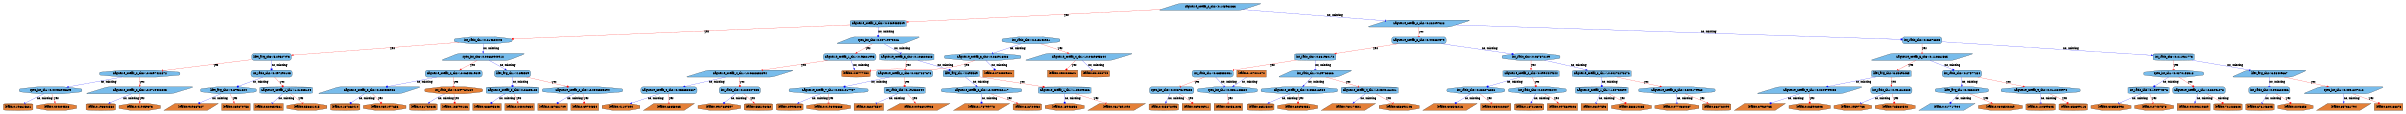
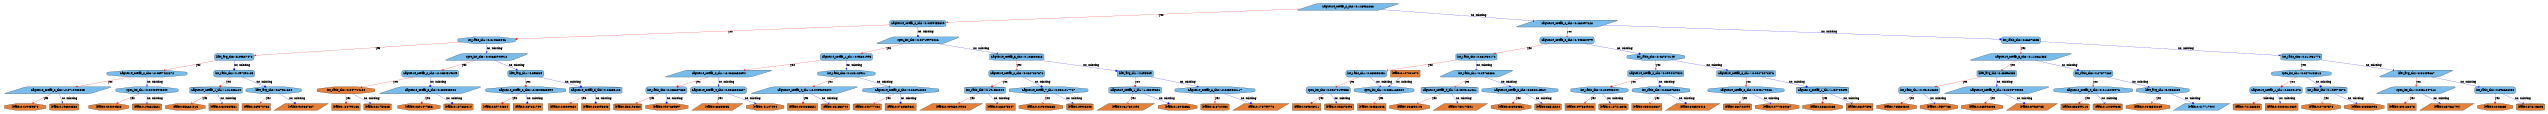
(852, 64) -> (846, 64)
